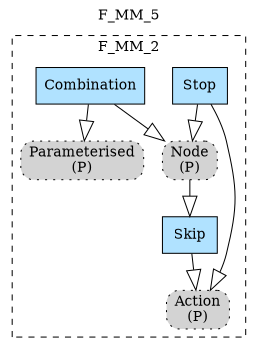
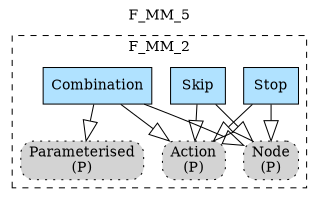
none -> (137, 116)
(190, 188) -> (227, 115)
